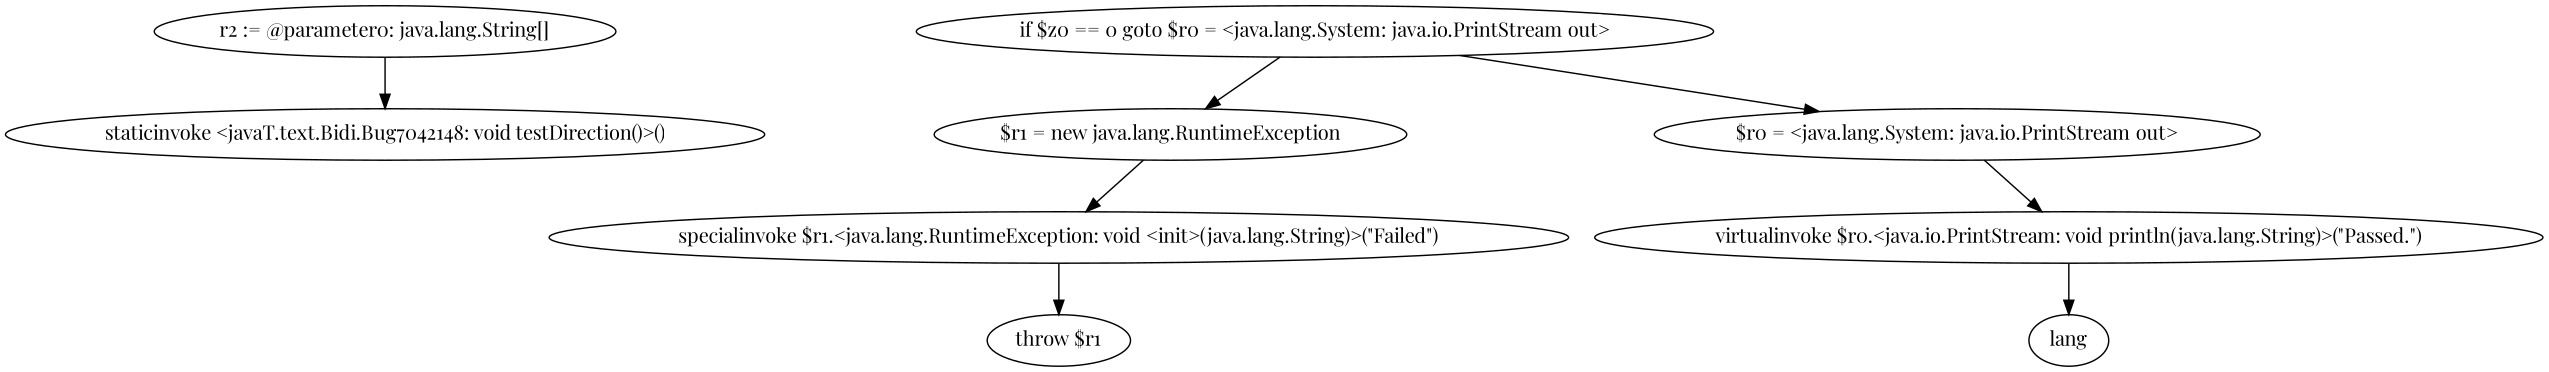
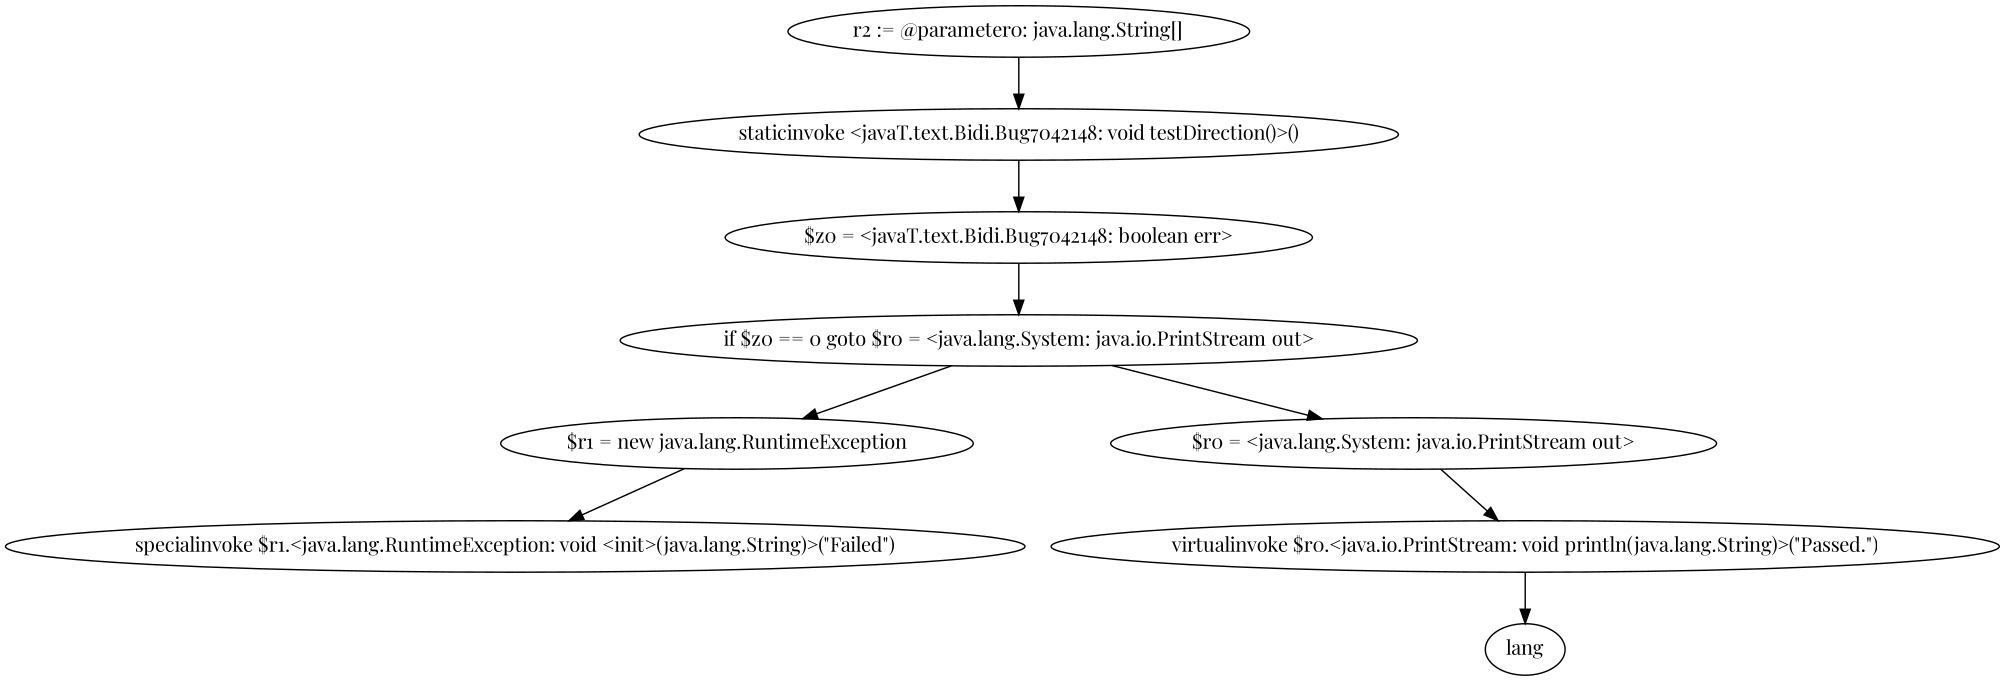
none -> (1019, 237)
(1059, 340) -> none
